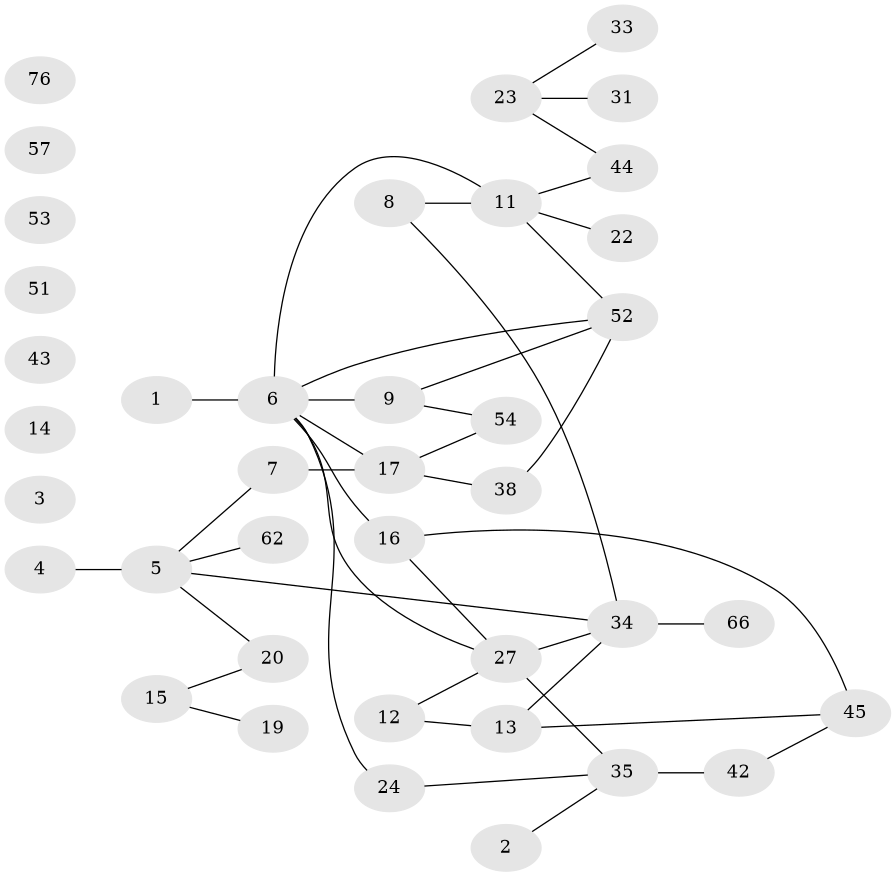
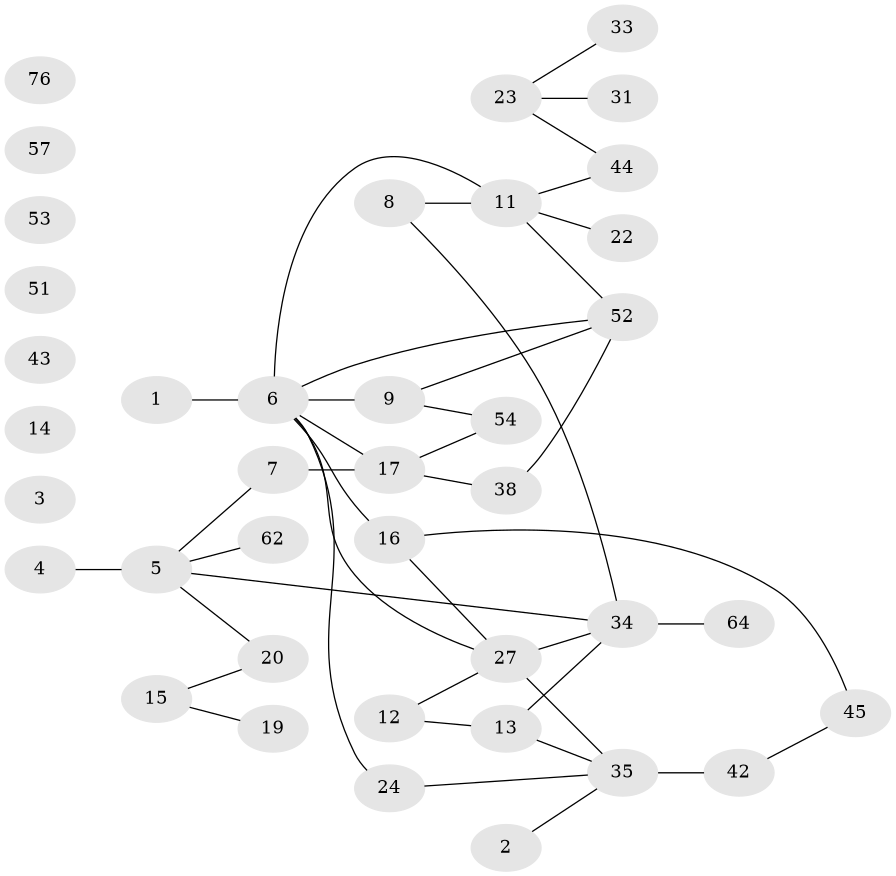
(739, 624) -> (739, 624)
(681, 721) -> (564, 751)
